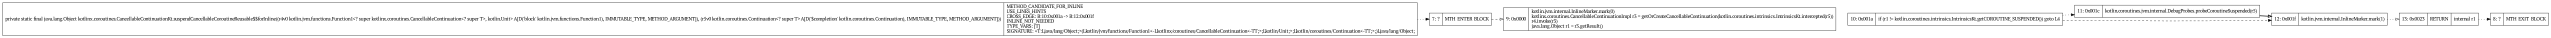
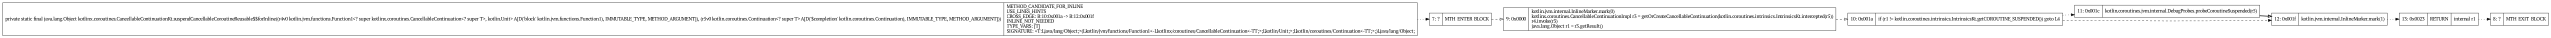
none -> (1840, 19)
(2392, 19) -> (2392, 19)
